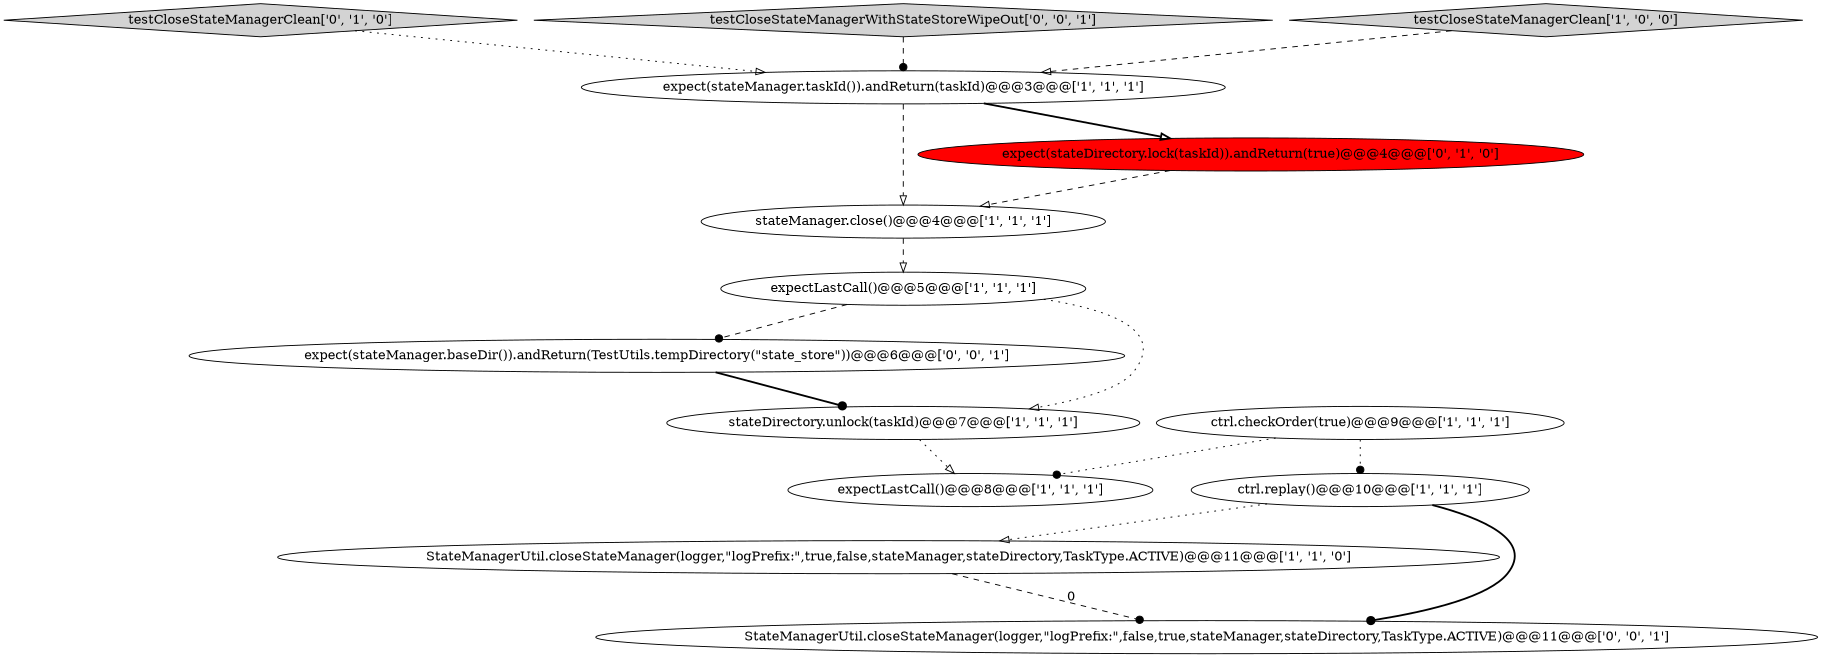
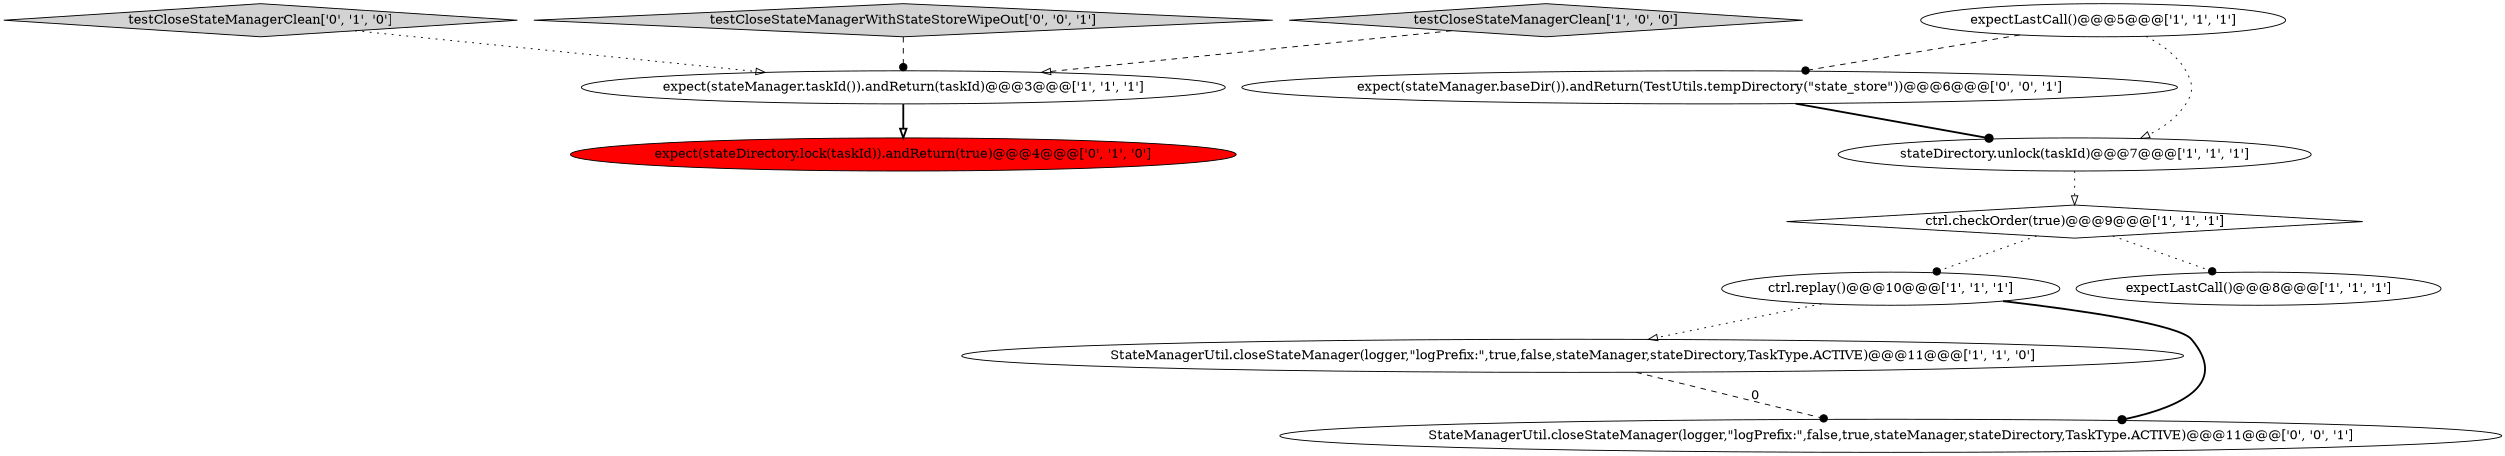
(903, 222) -> none
(1360, 423) -> (2075, 222)
(934, 453) -> (2075, 183)
